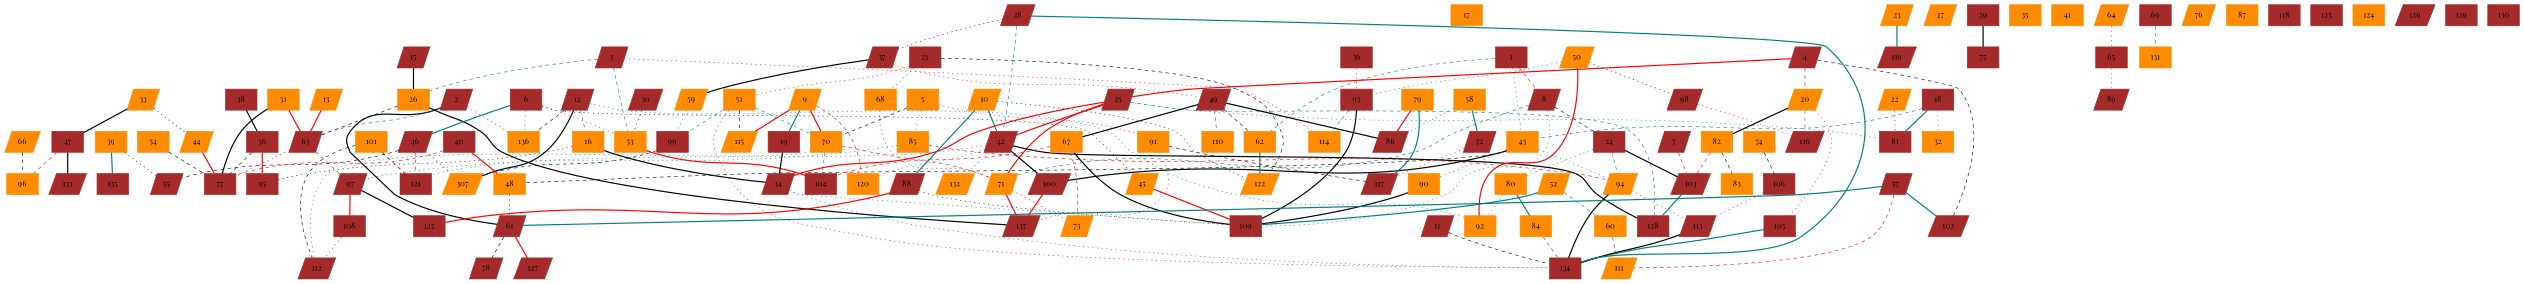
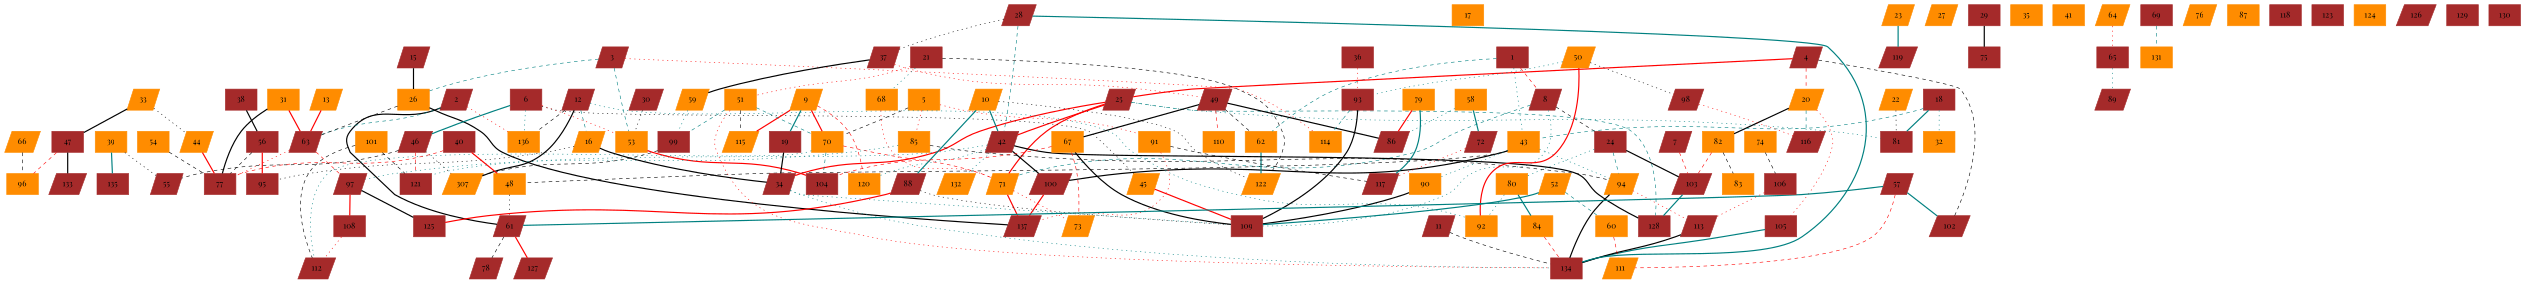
(918, 121) -> (919, 121)
(588, 142) -> (589, 142)
(1268, 160) -> (1270, 160)
